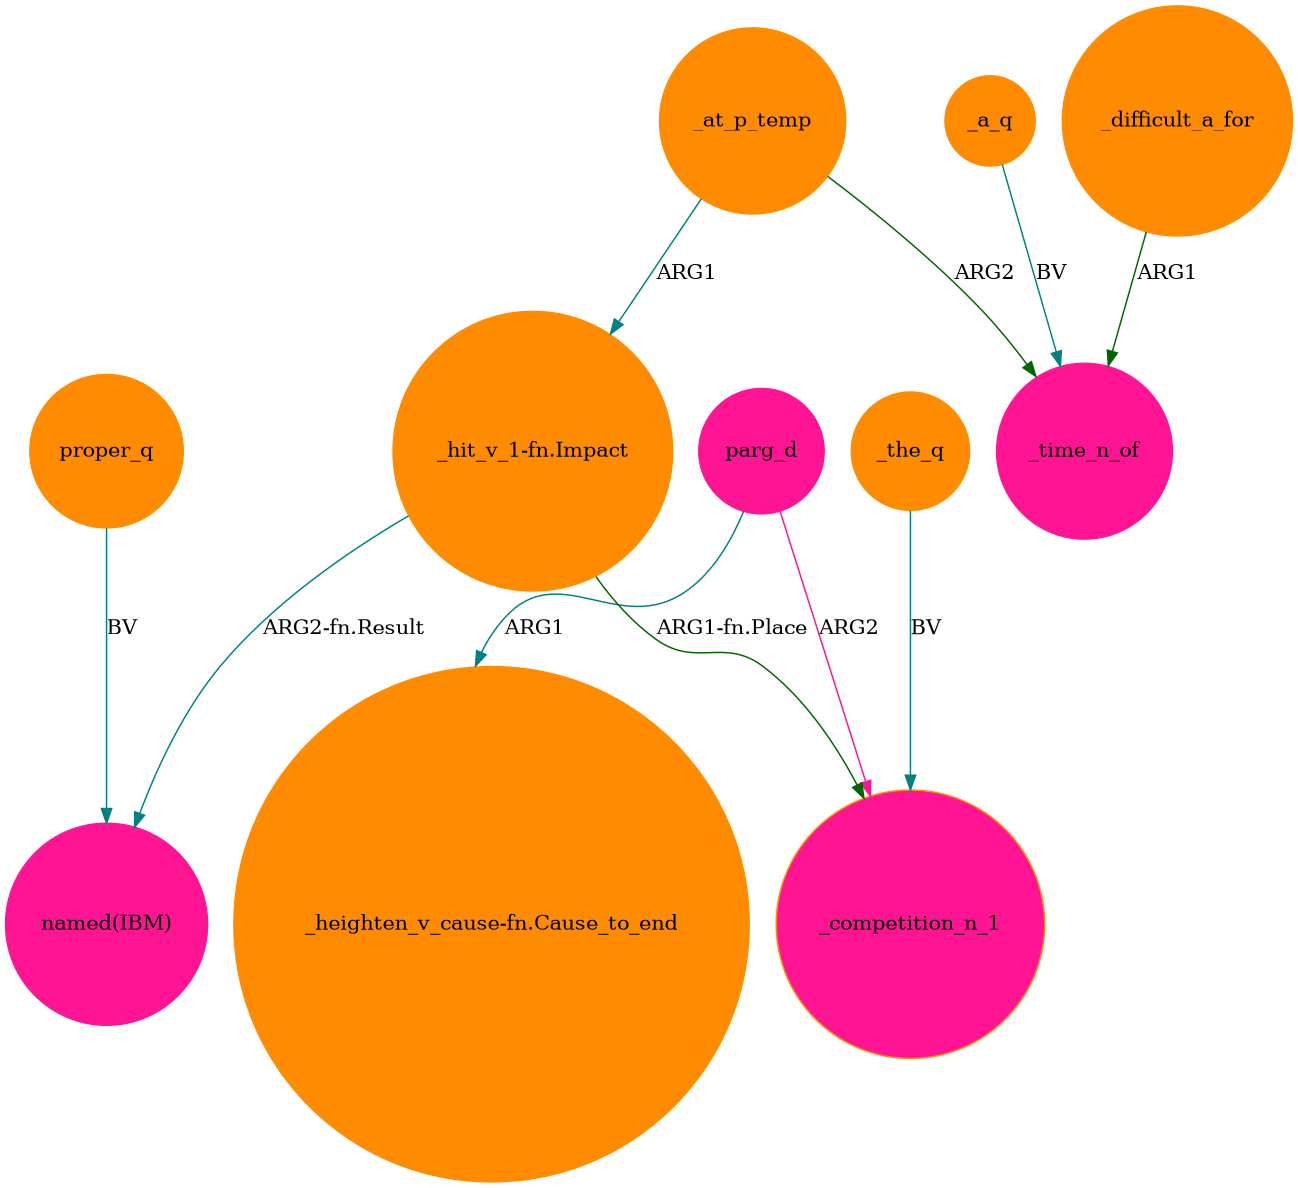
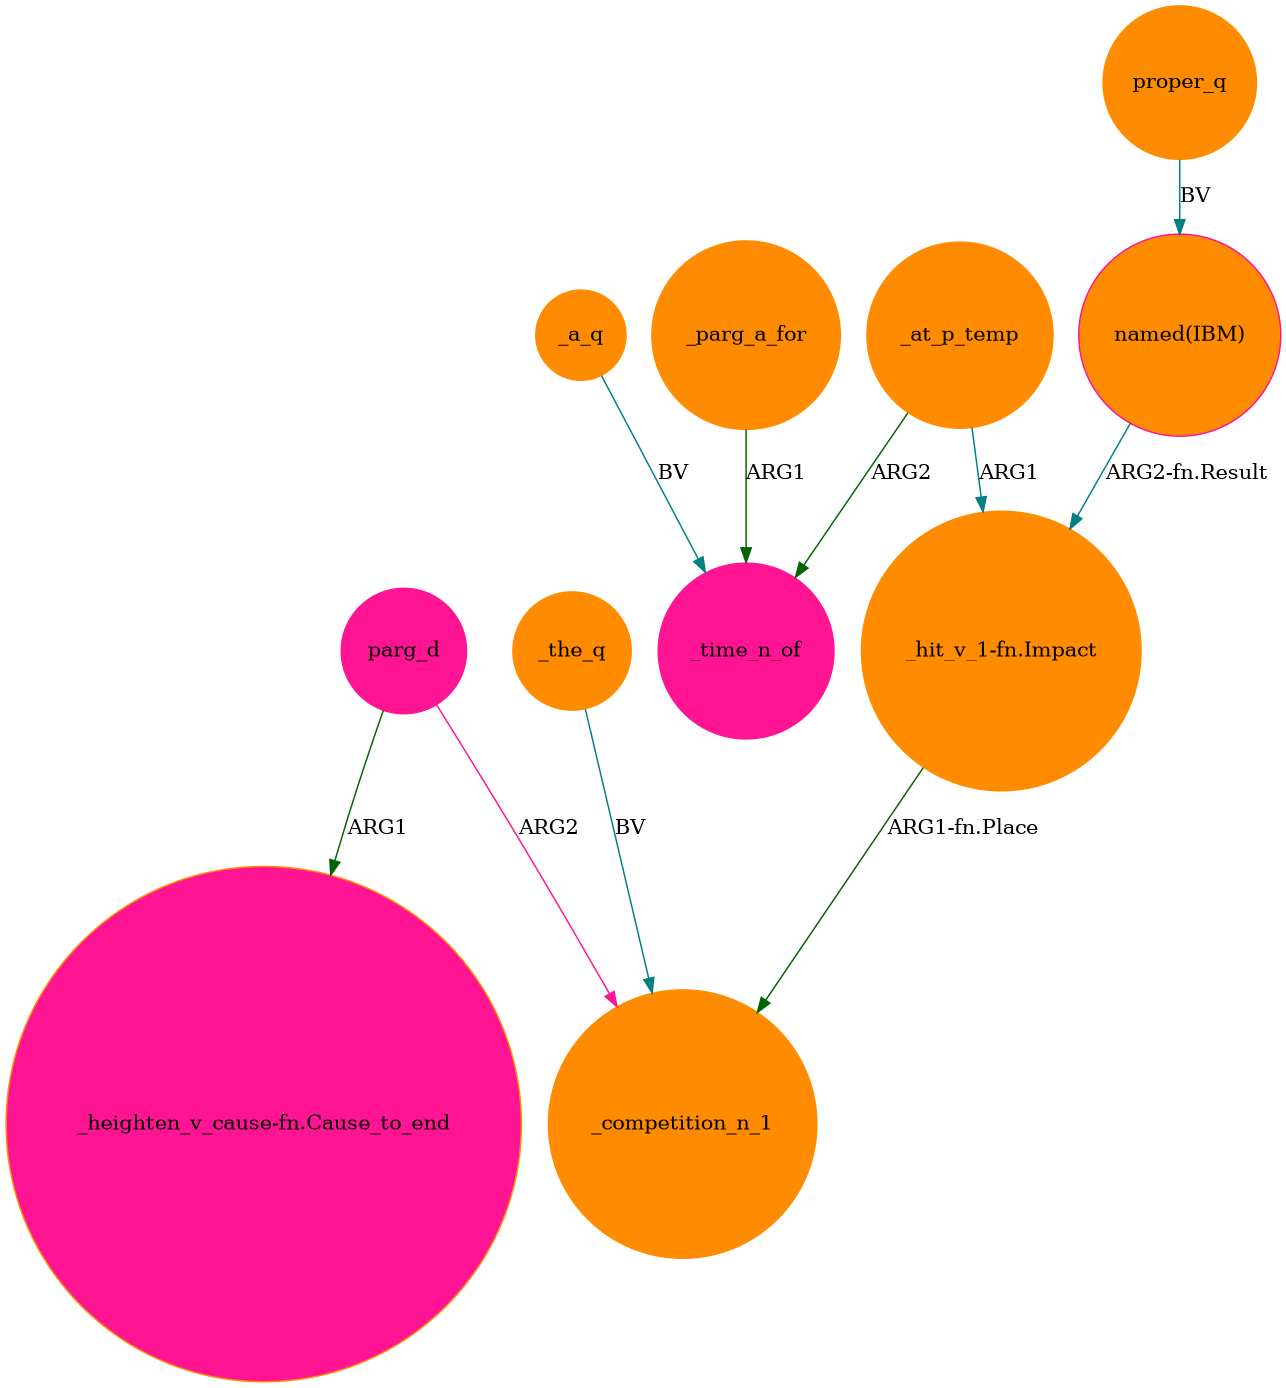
(1177, 121) -> (746, 335)
(639, 606) -> (358, 785)
(245, 639) -> (1104, 469)
(107, 924) -> (1180, 335)
(492, 924) -> (264, 1124)
(910, 924) -> (683, 1124)
